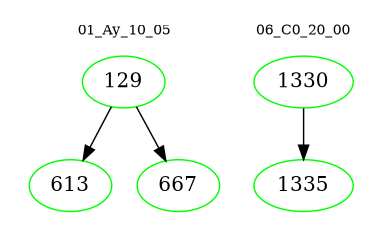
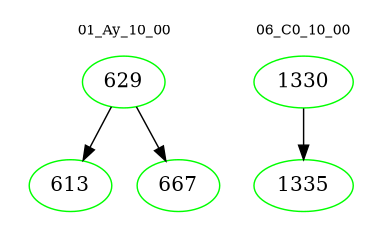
(124, 31) -> (124, 31)
(304, 31) -> (304, 31)
(124, 82) -> (124, 82)
